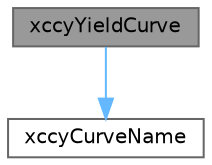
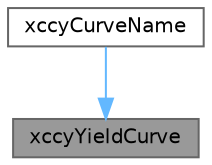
(106, 73) -> (106, 73)
